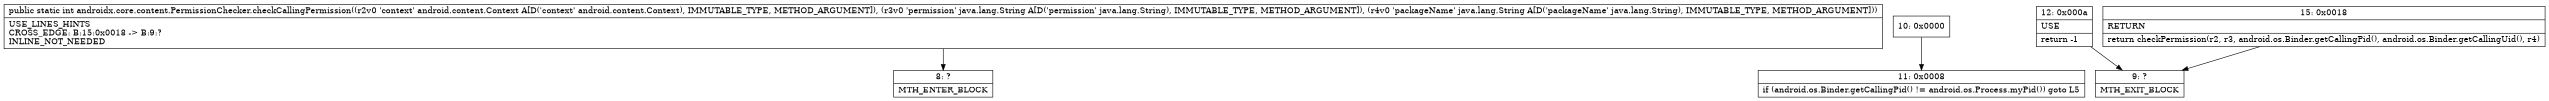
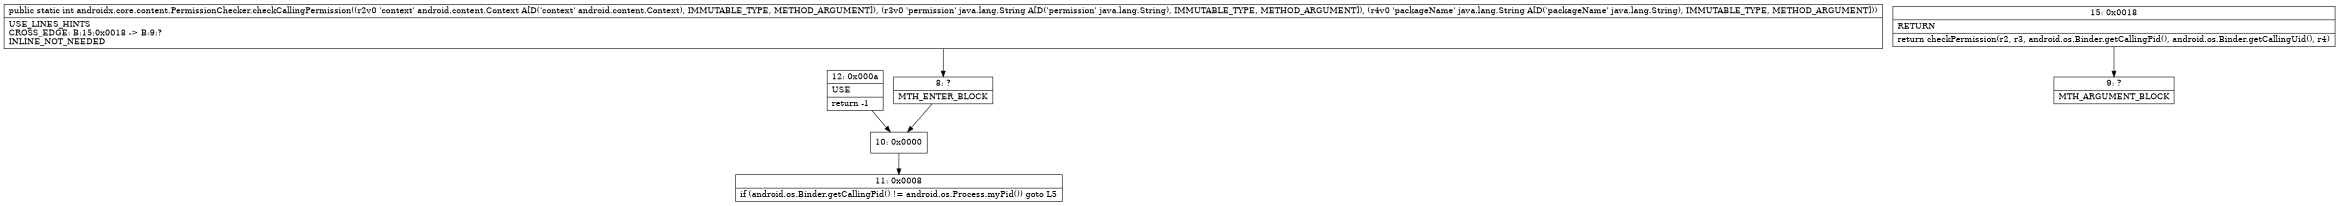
(2104, 57) -> (879, 119)
(2140, 90) -> (2114, 97)
none -> (922, 116)
